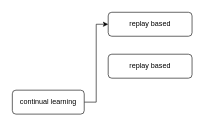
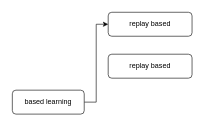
(48, 102) -> (48, 102)
